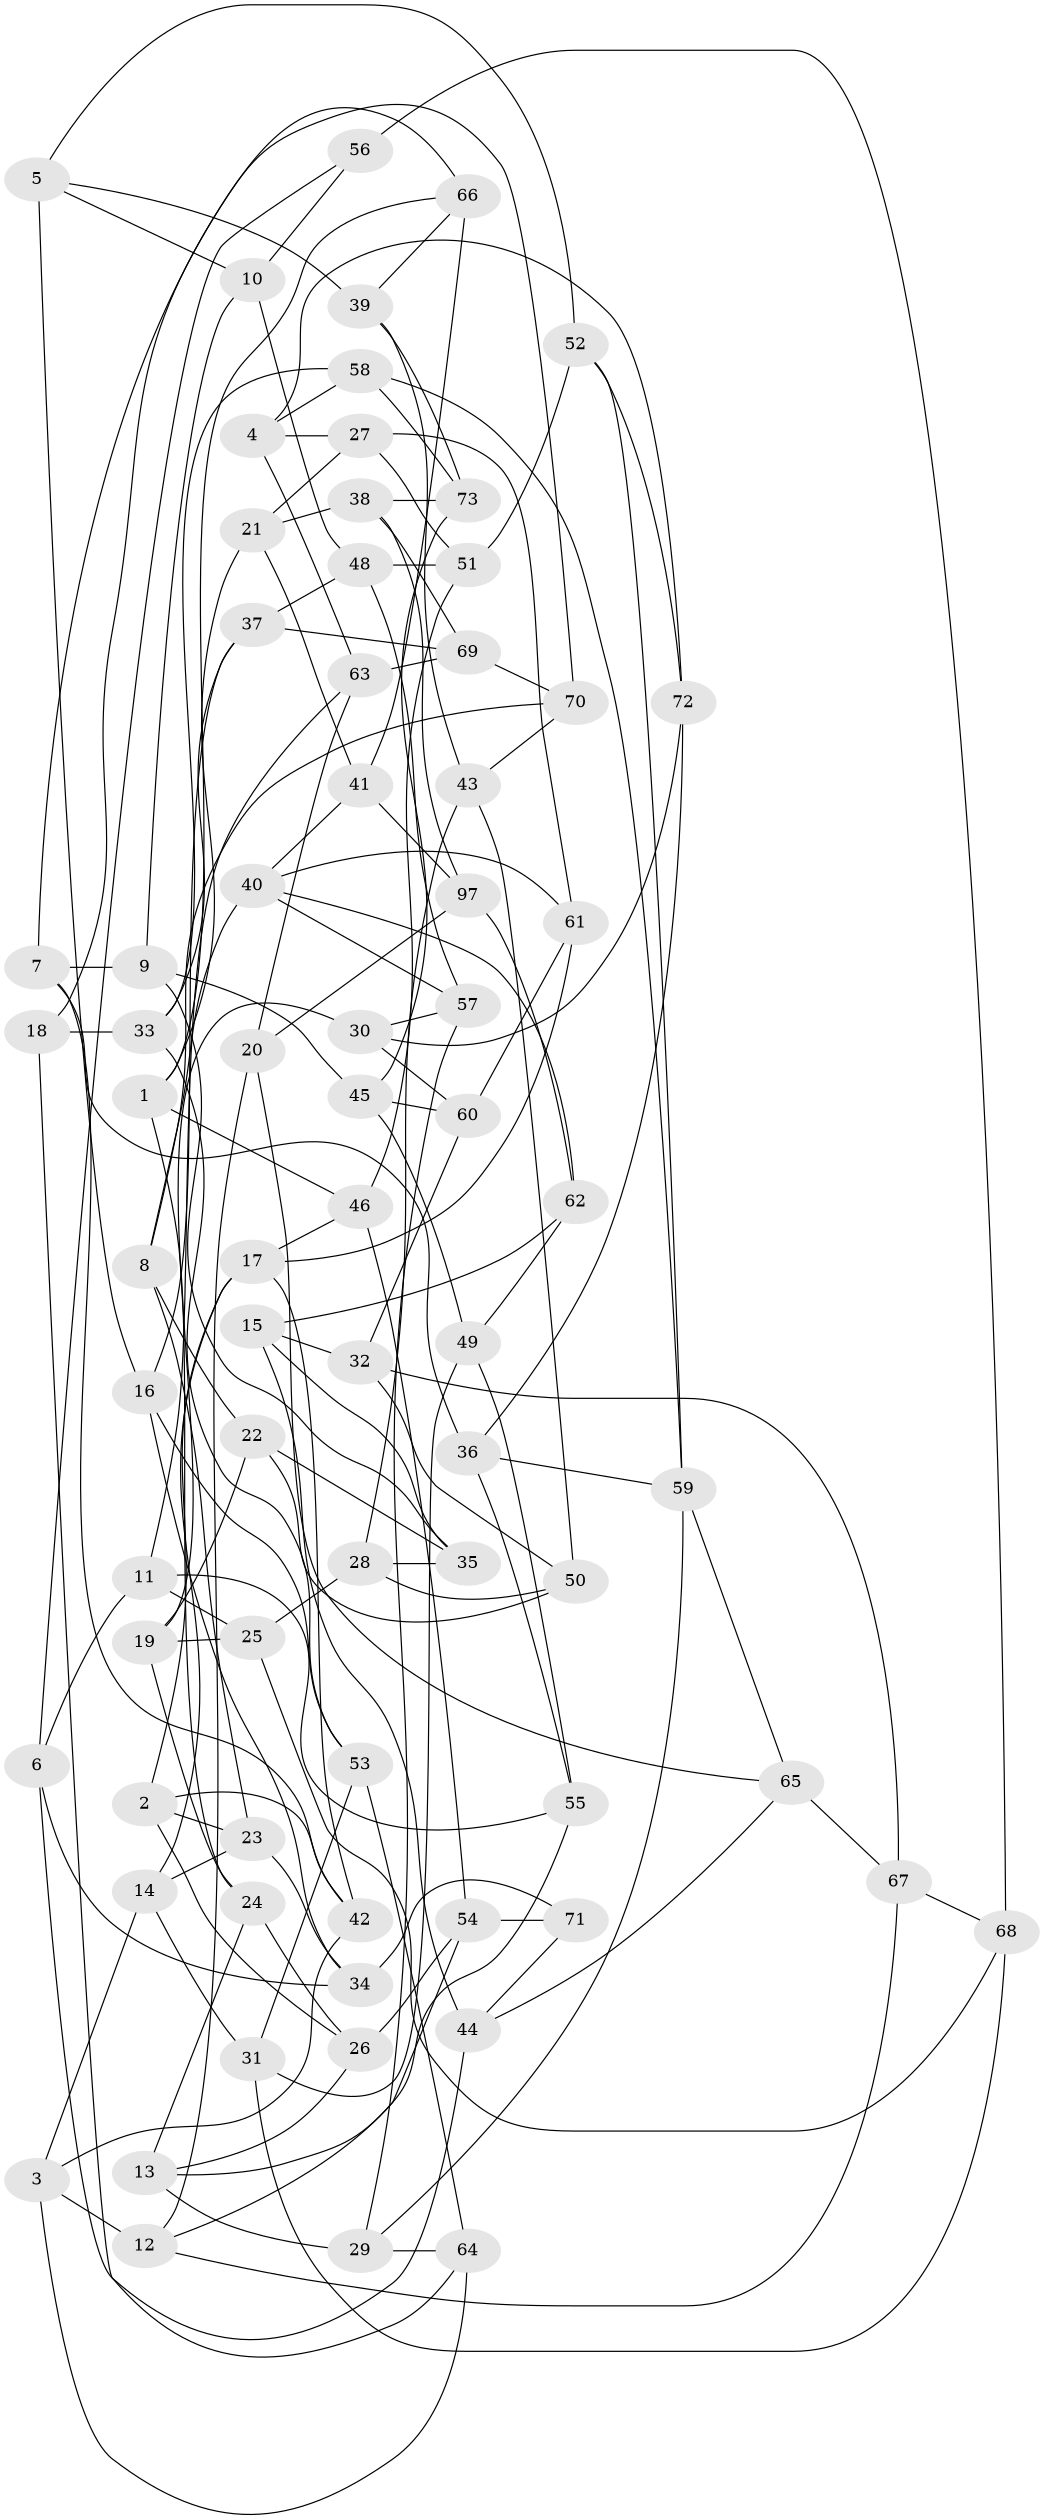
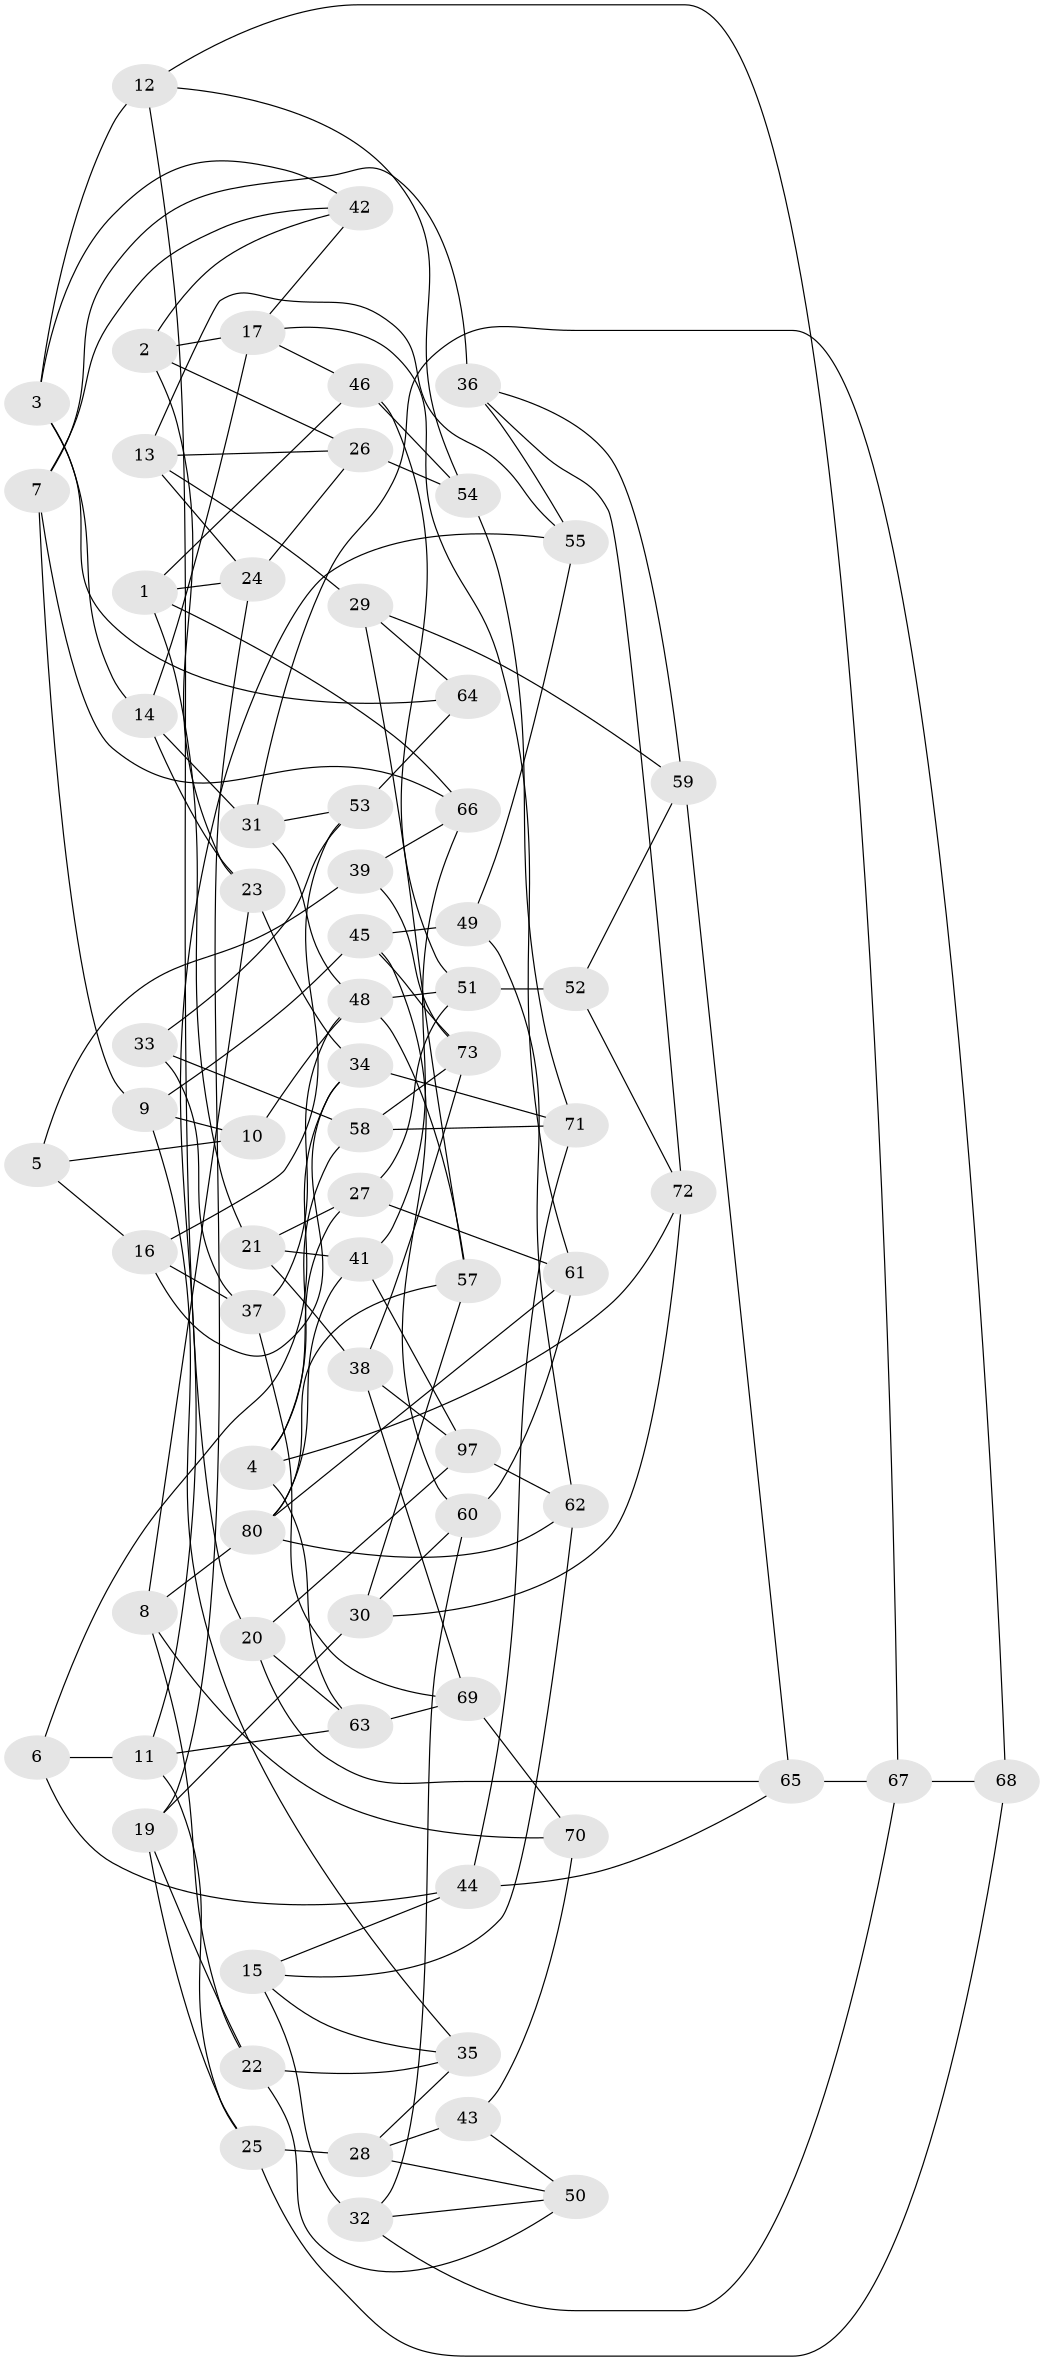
(386, 6) -> none
(360, 151) -> none
(425, 598) -> none
(640, 875) -> (468, 1128)
(253, 886) -> (253, 1532)
(37, 1032) -> none
(428, 1784) -> (314, 940)
